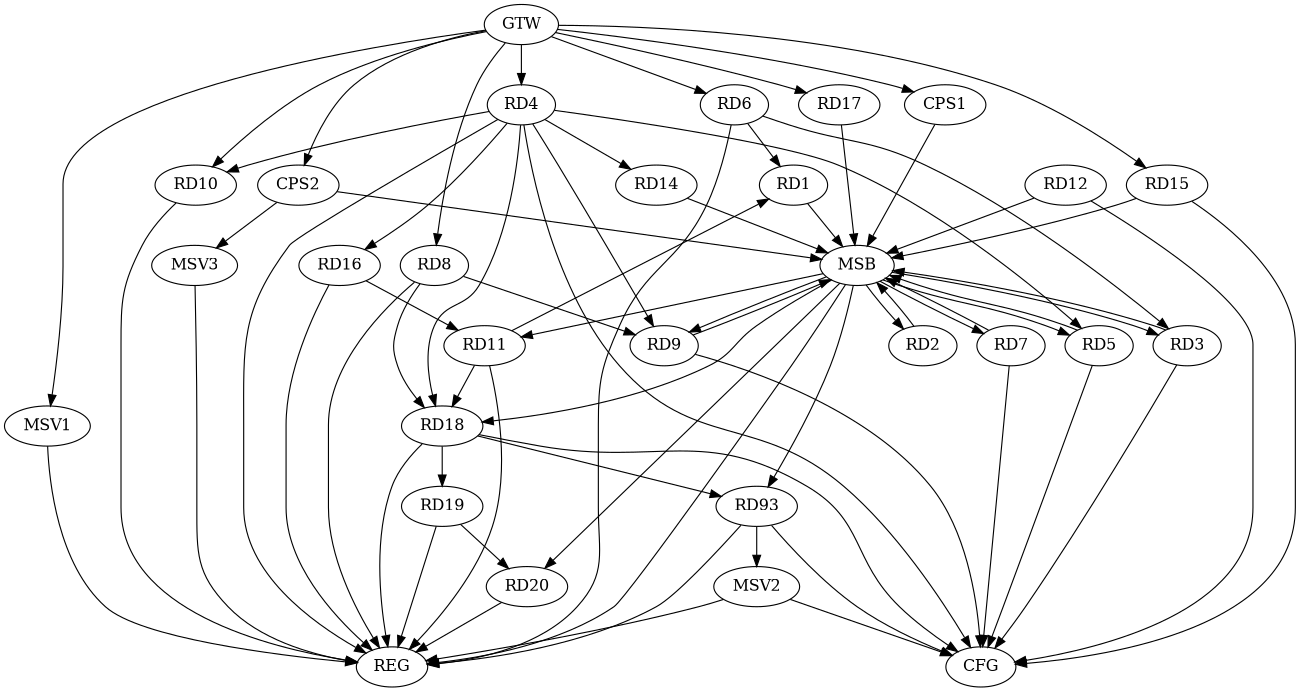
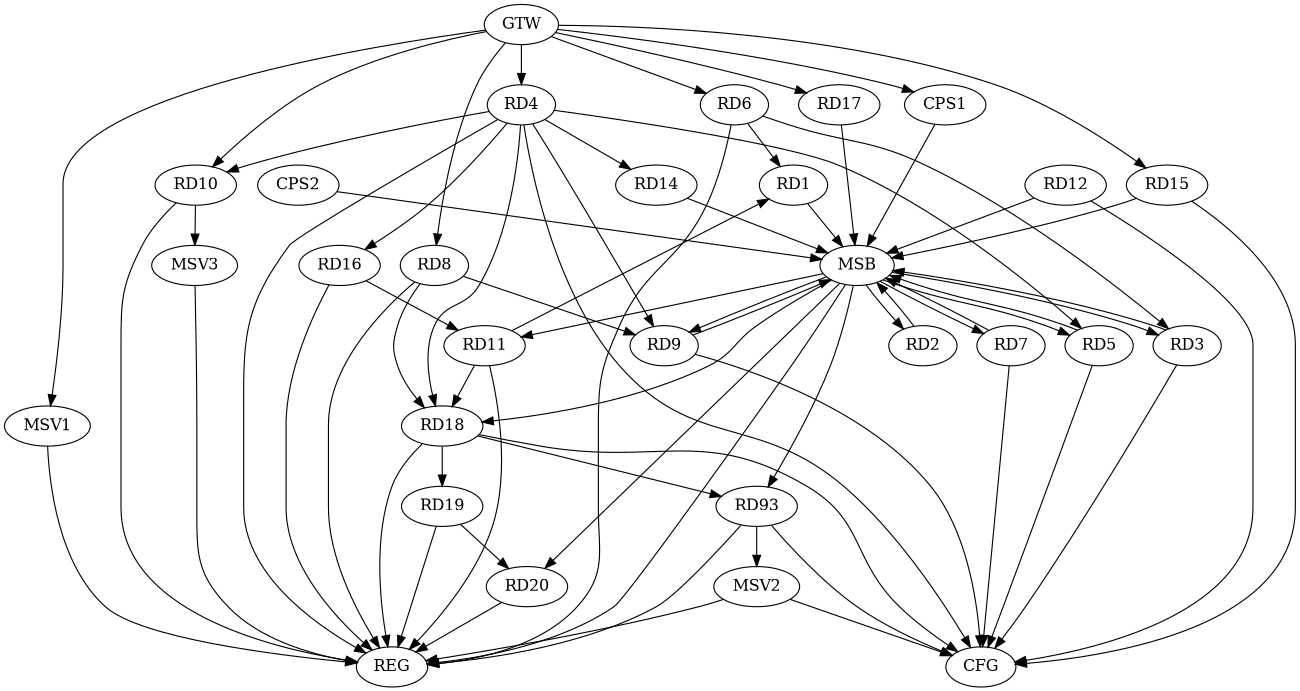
(379, 68) -> none
(251, 222) -> (195, 220)
